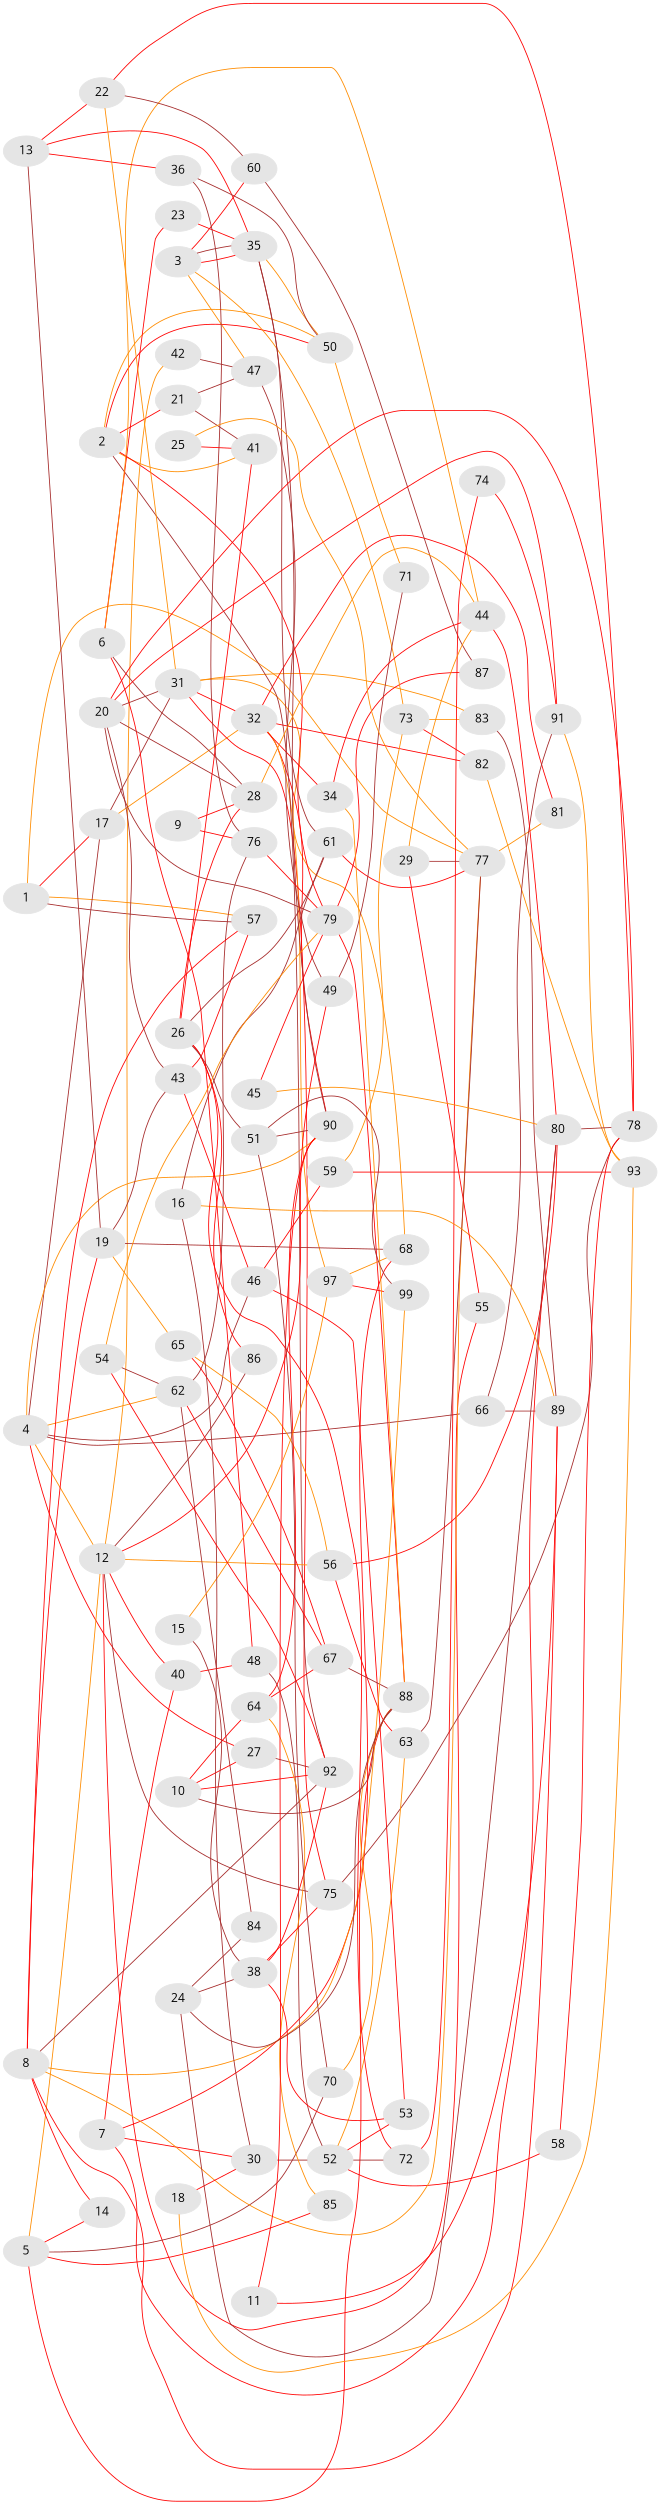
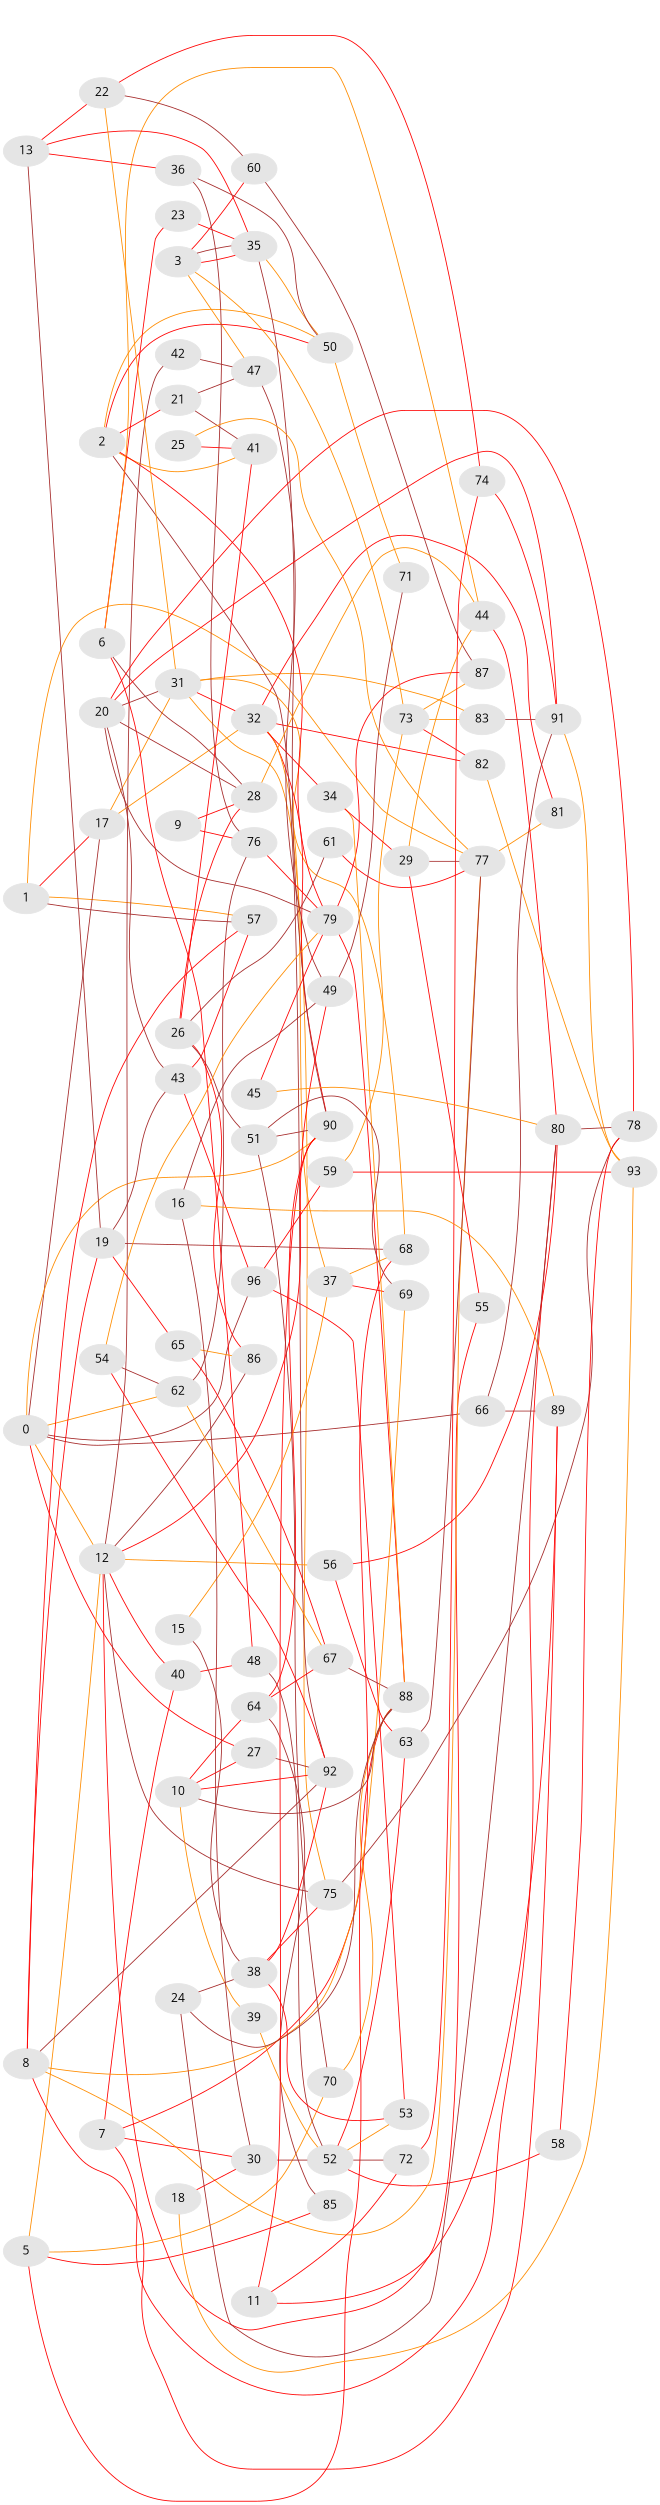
(584, 350) -> (407, 128)
(282, 548) -> none
(376, 678) -> (367, 828)
none -> (449, 693)
(136, 763) -> (136, 763)
(291, 952) -> (230, 1074)
(127, 983) -> (127, 983)
(533, 1061) -> (523, 719)
(307, 1268) -> (307, 1268)
(254, 1282) -> (254, 1282)
(330, 1282) -> (330, 1282)
(140, 1294) -> (140, 1294)
(406, 1295) -> (406, 1295)
(278, 1420) -> (216, 1353)
(26, 1430) -> (26, 1430)
(258, 1532) -> (258, 1532)
(357, 1574) -> (341, 2240)
(254, 1927) -> none
(383, 1954) -> (383, 1954)
(292, 1957) -> (292, 1957)
none -> (254, 2018)
(368, 2137) -> (368, 2137)
(102, 2212) -> none
(216, 2222) -> (216, 2222)
